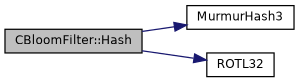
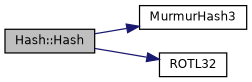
(74, 41) -> (50, 41)
